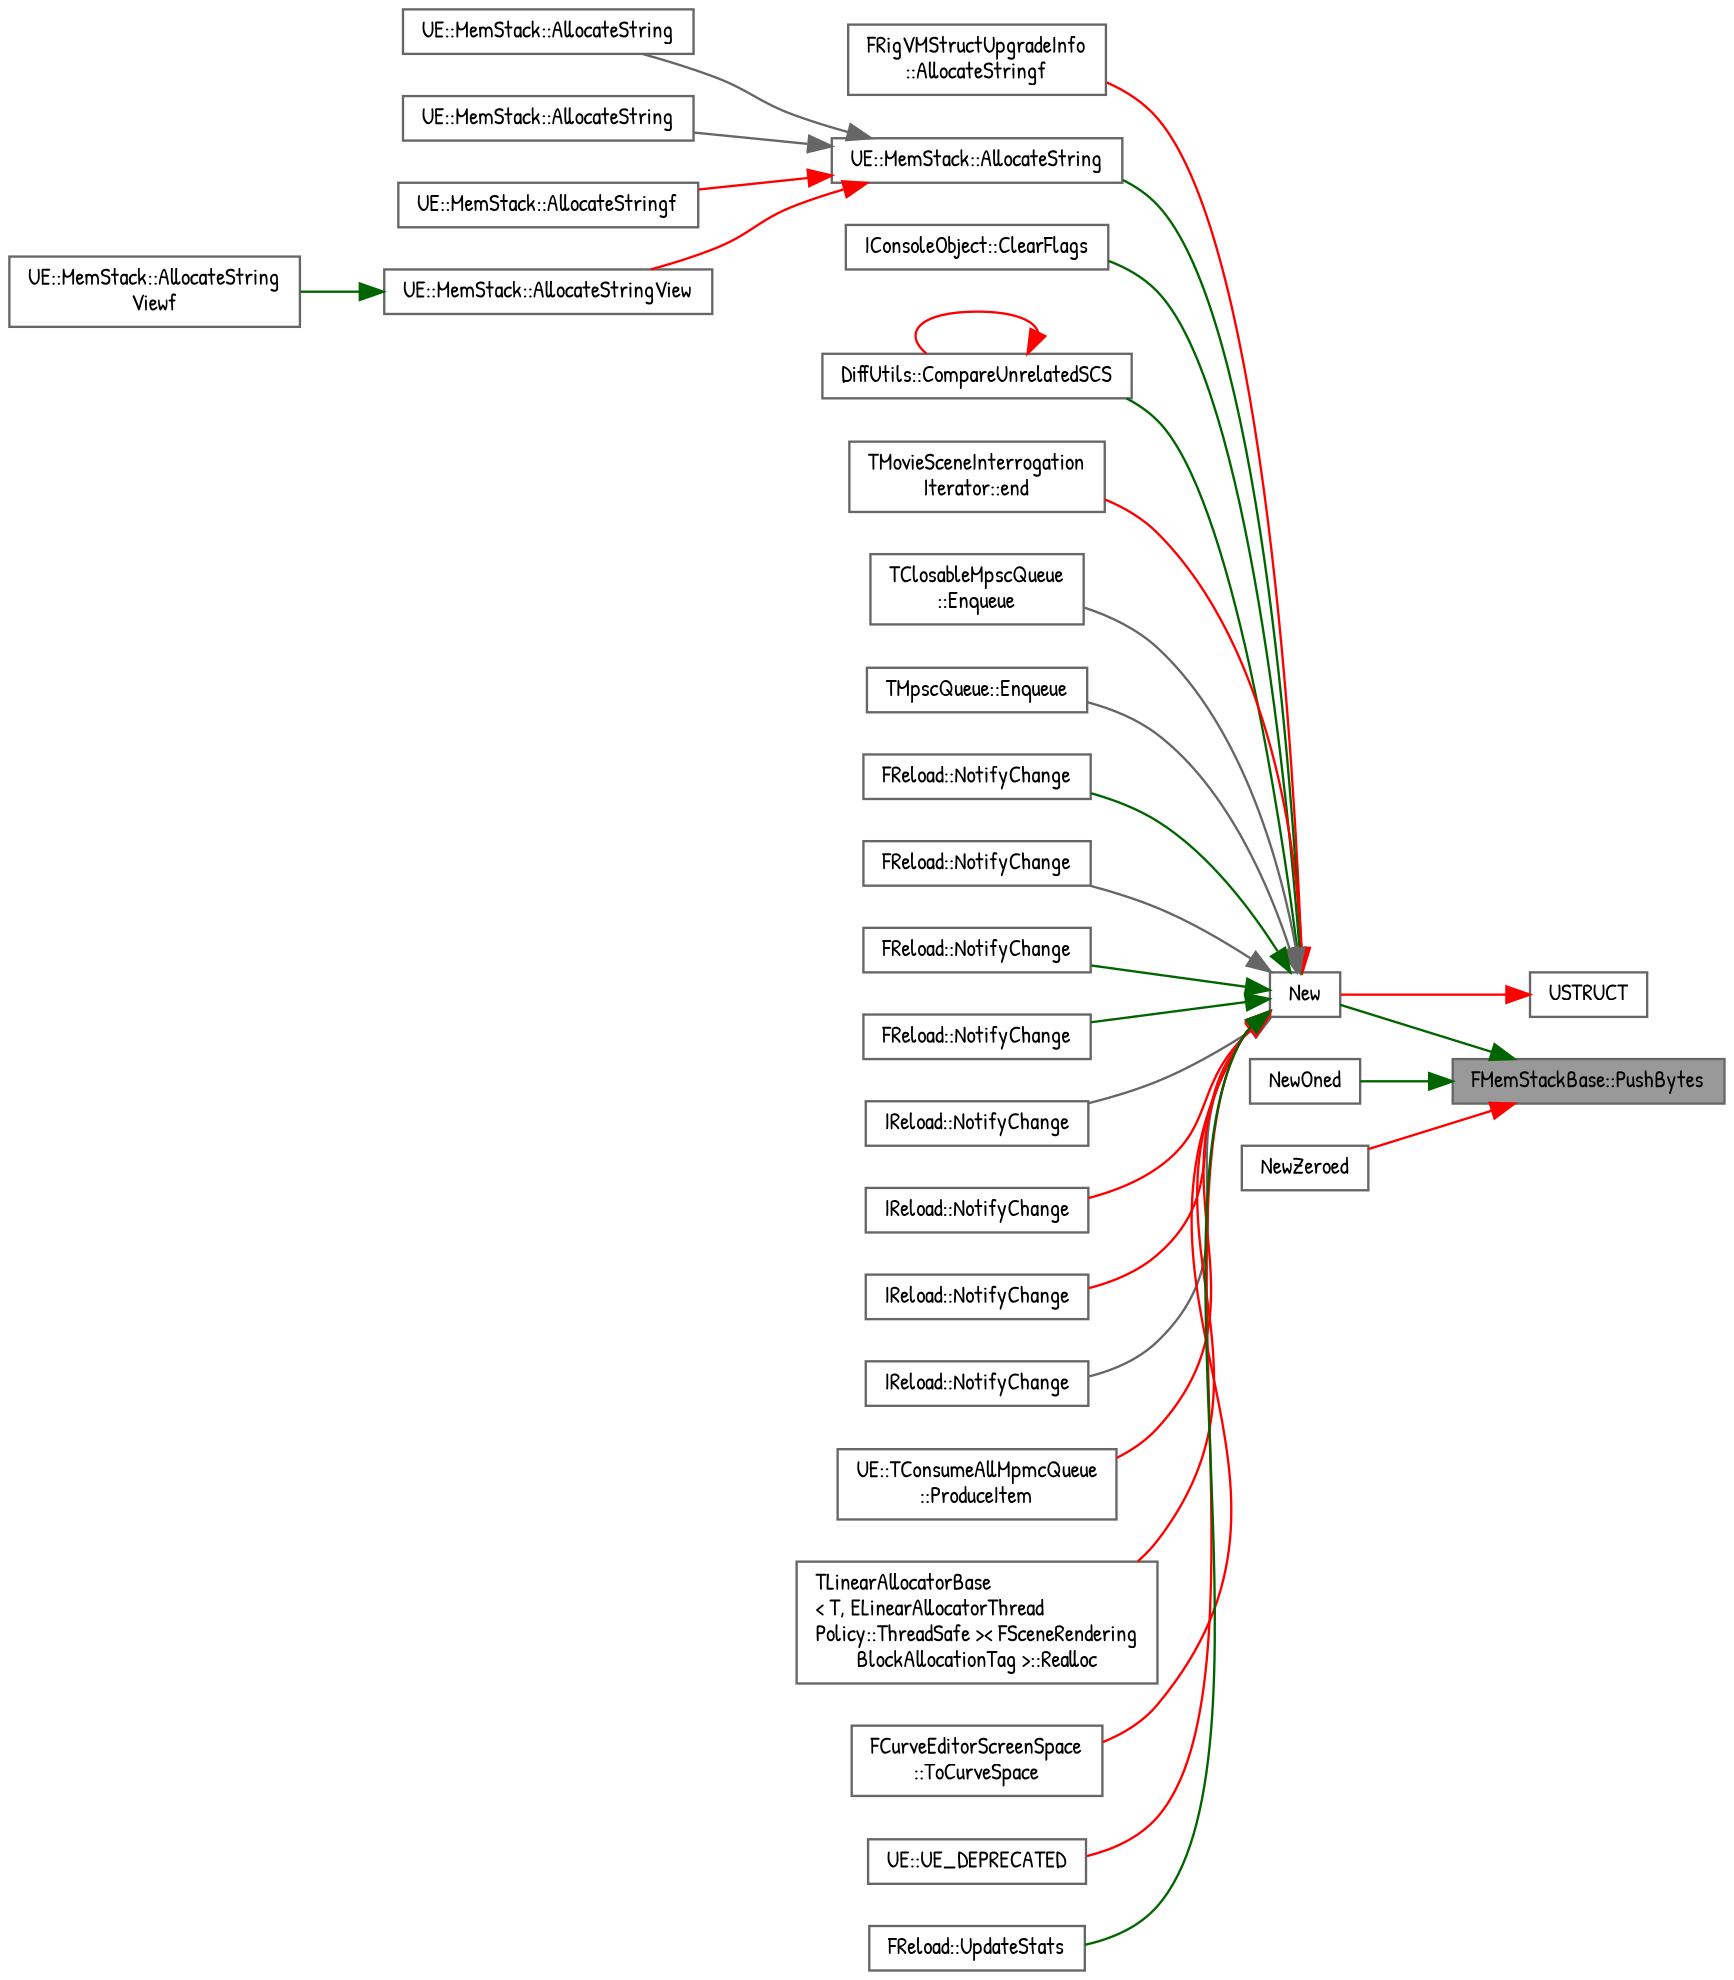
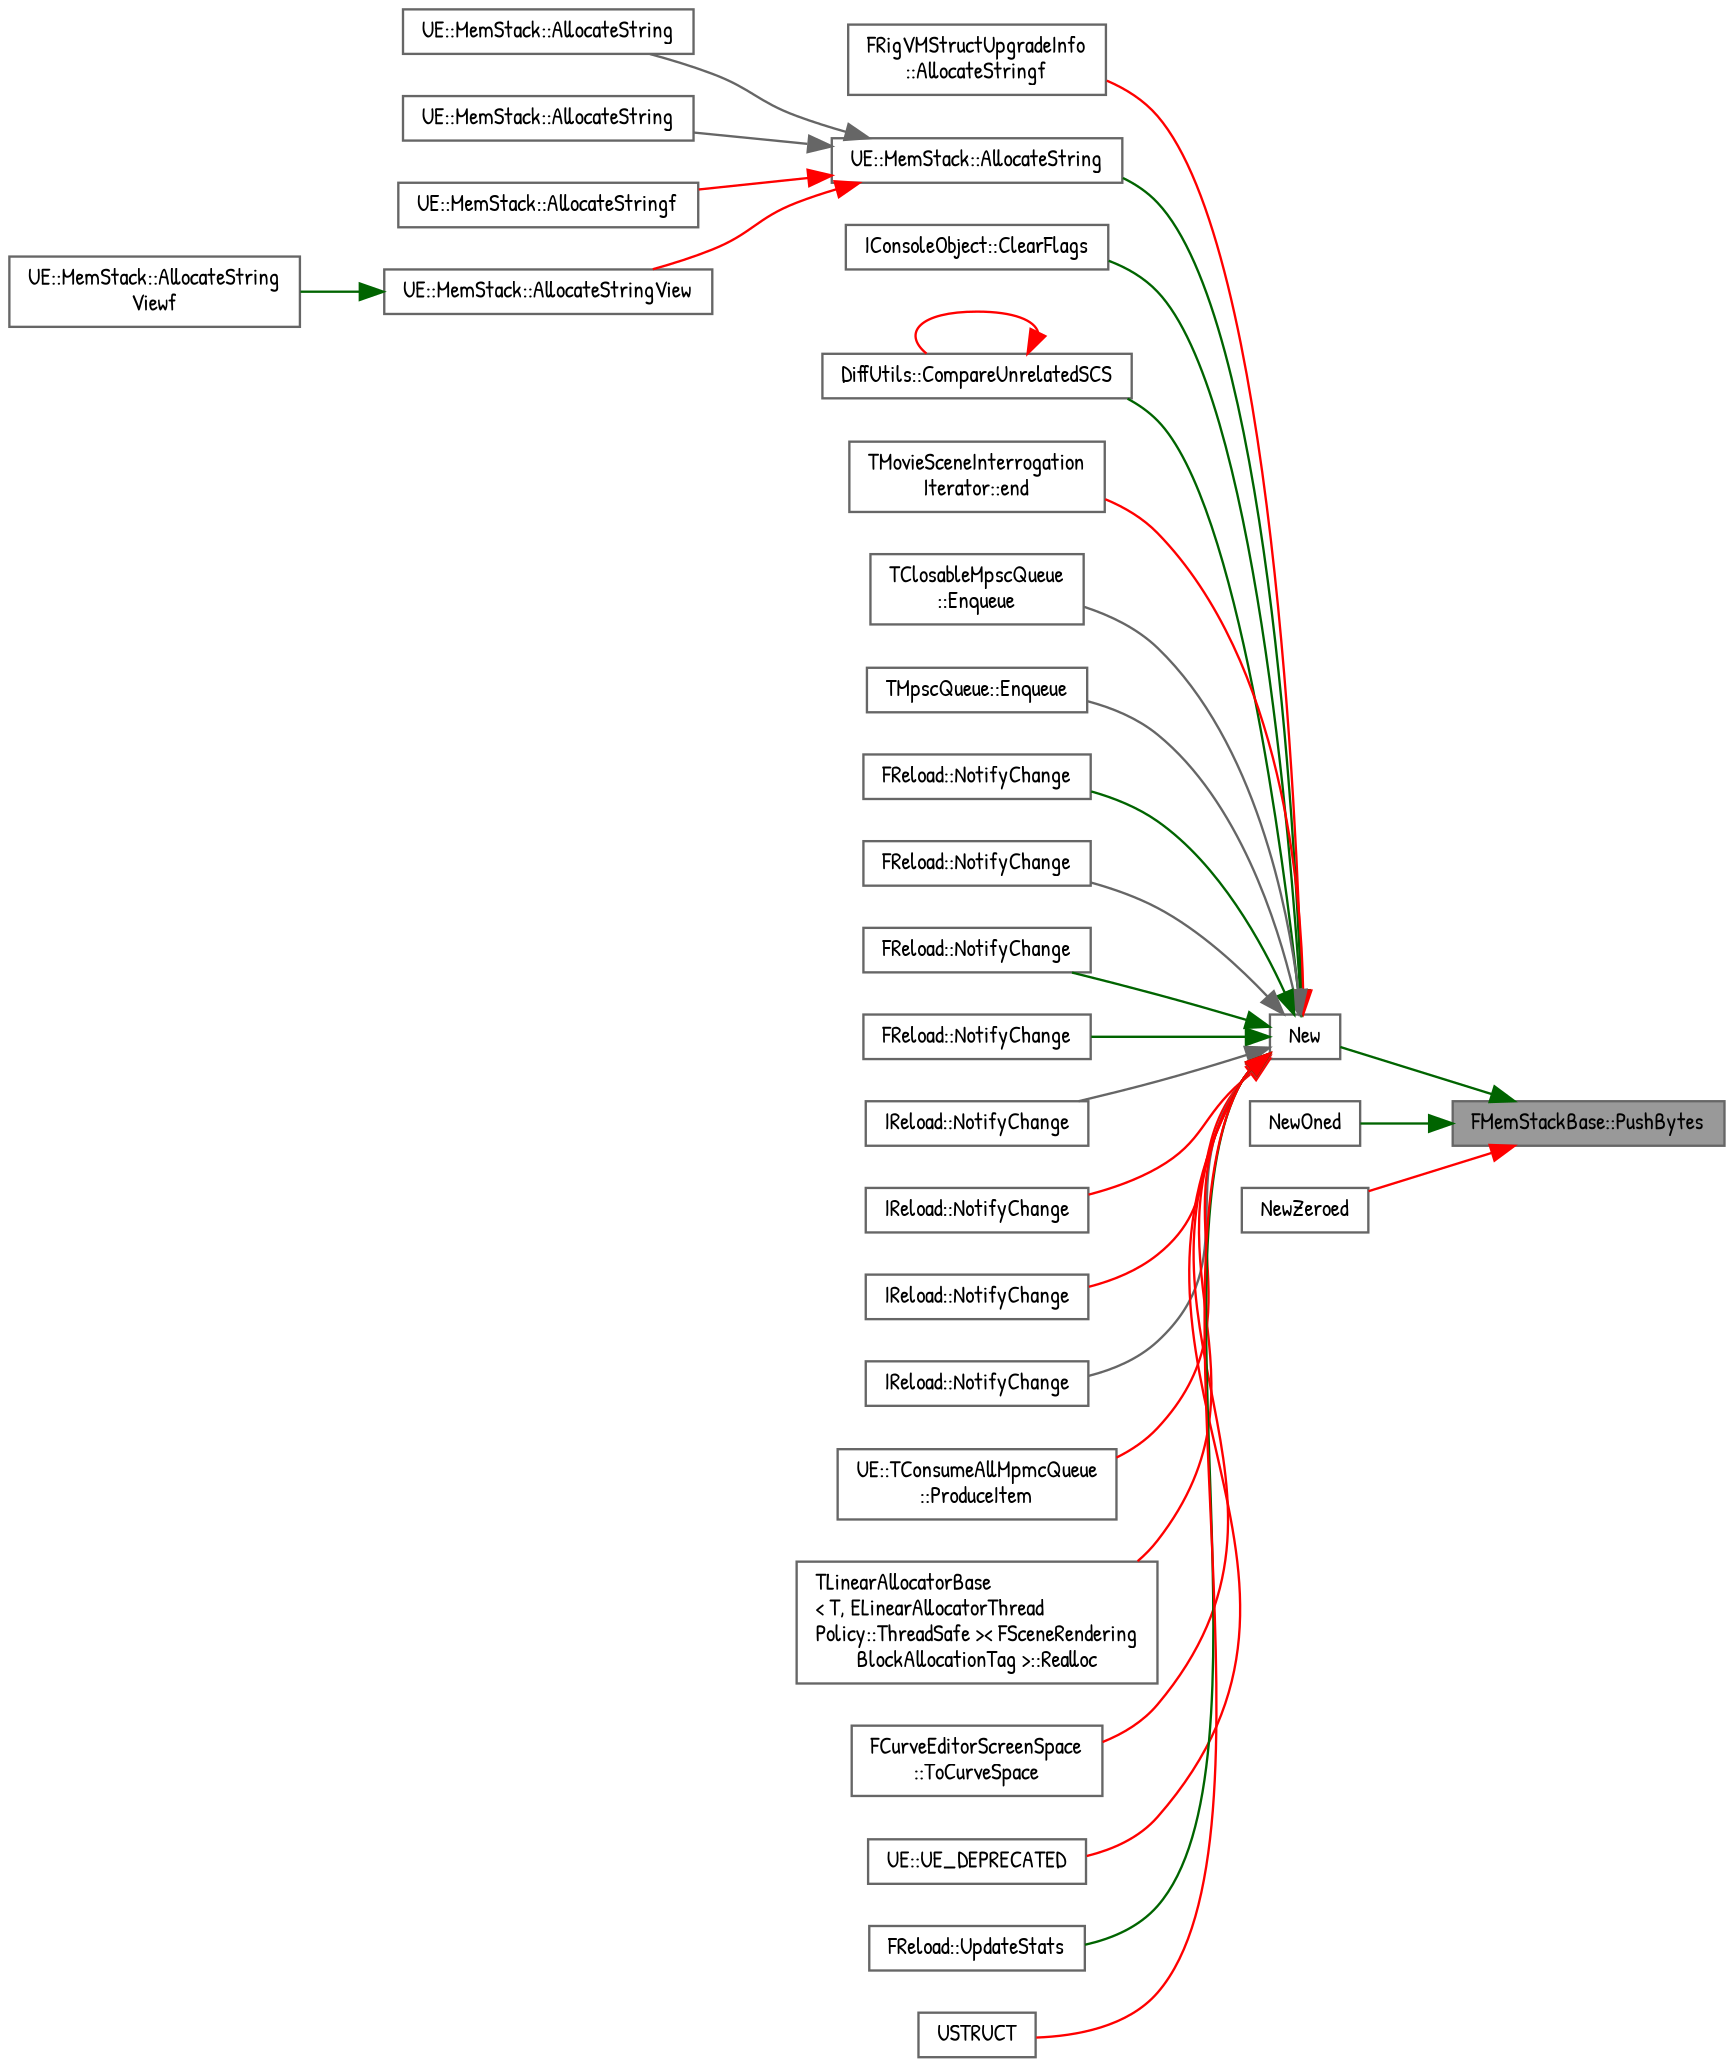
(1423, 995) -> (1212, 1813)
